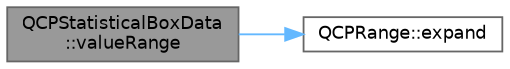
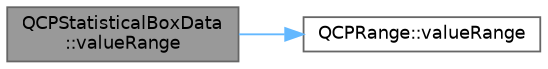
(403, 34) -> (422, 34)
